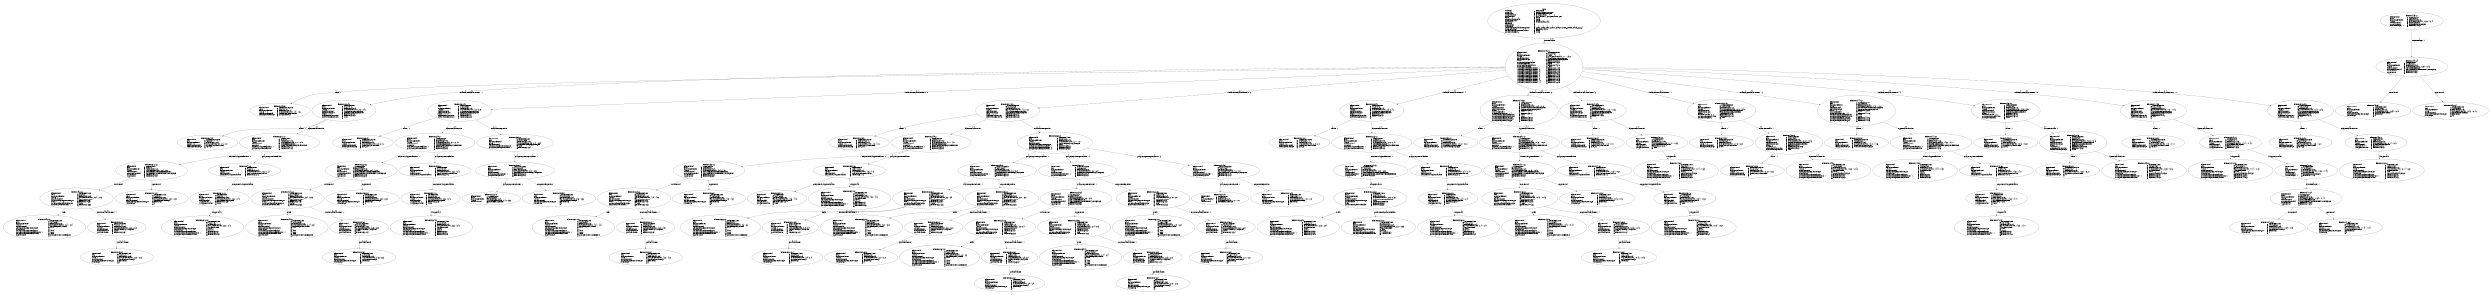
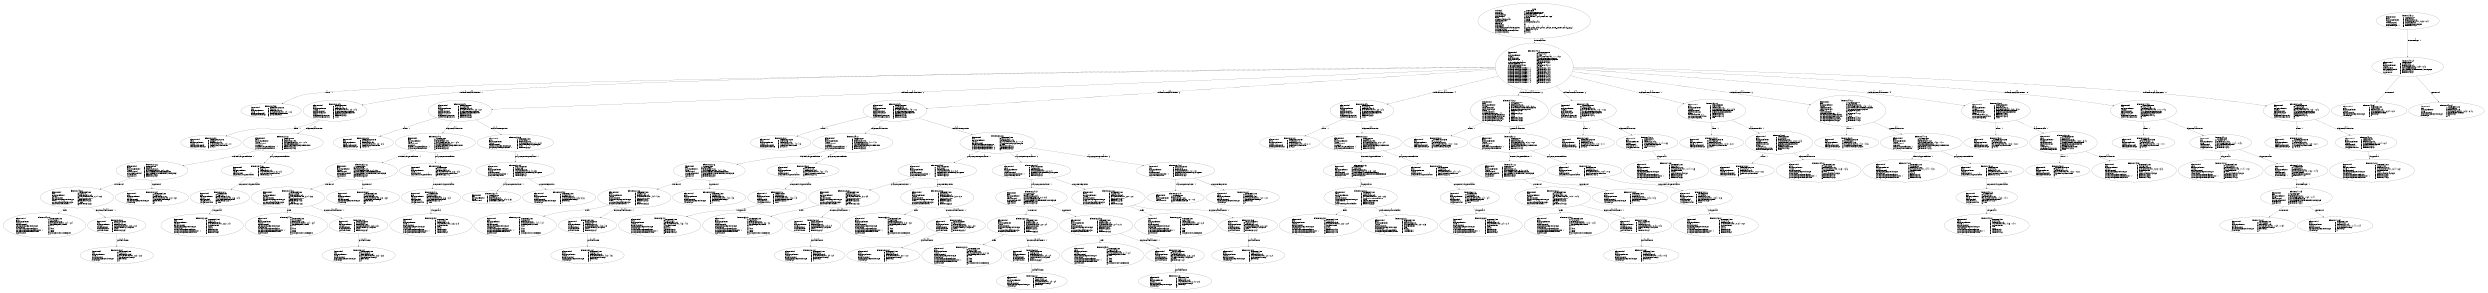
(875, 157) -> (812, 157)
(850, 182) -> (724, 211)
